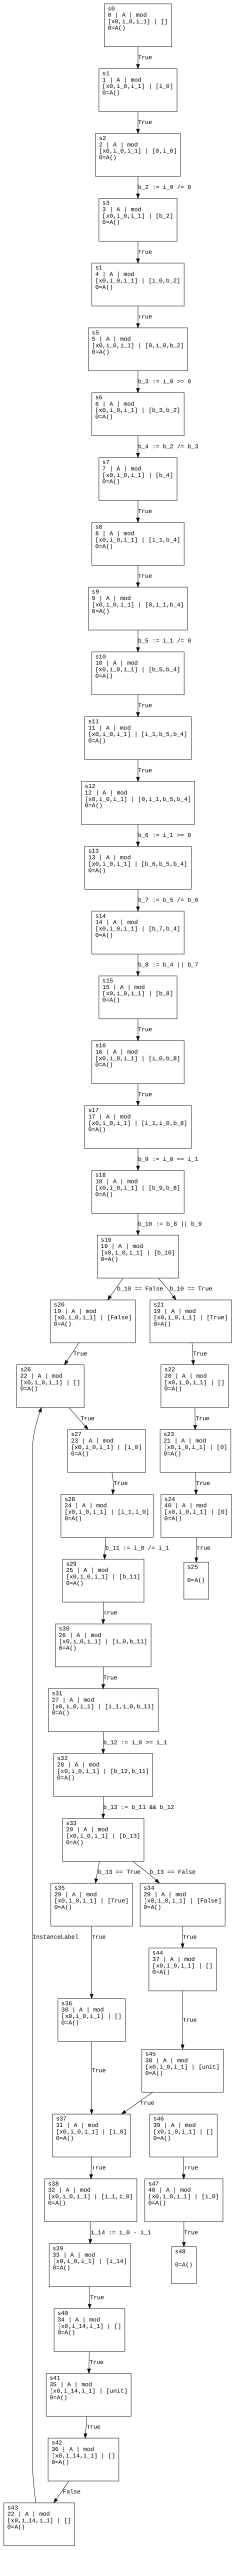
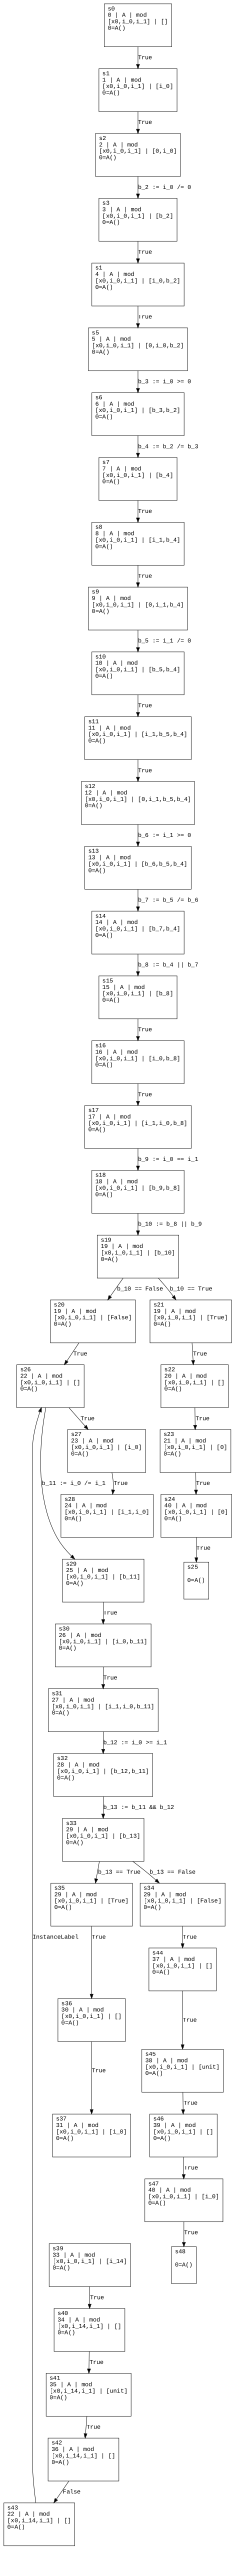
(105, 1546) -> (42, 1486)
(139, 2102) -> (183, 2101)
(91, 2200) -> none
